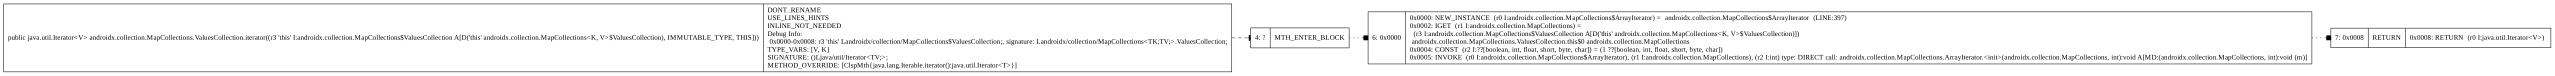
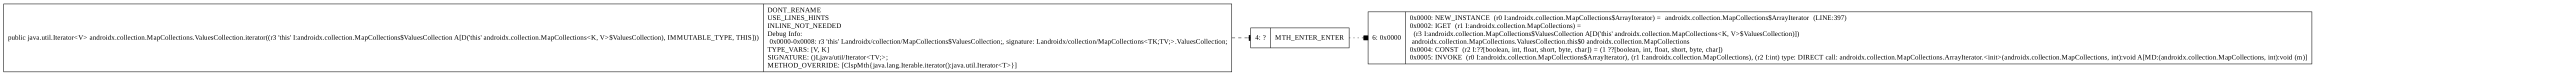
(1310, 38) -> (1310, 38)
(2441, 38) -> none
